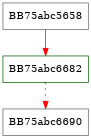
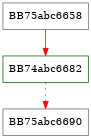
(46, 16) -> (46, 16)
(46, 69) -> (46, 69)
